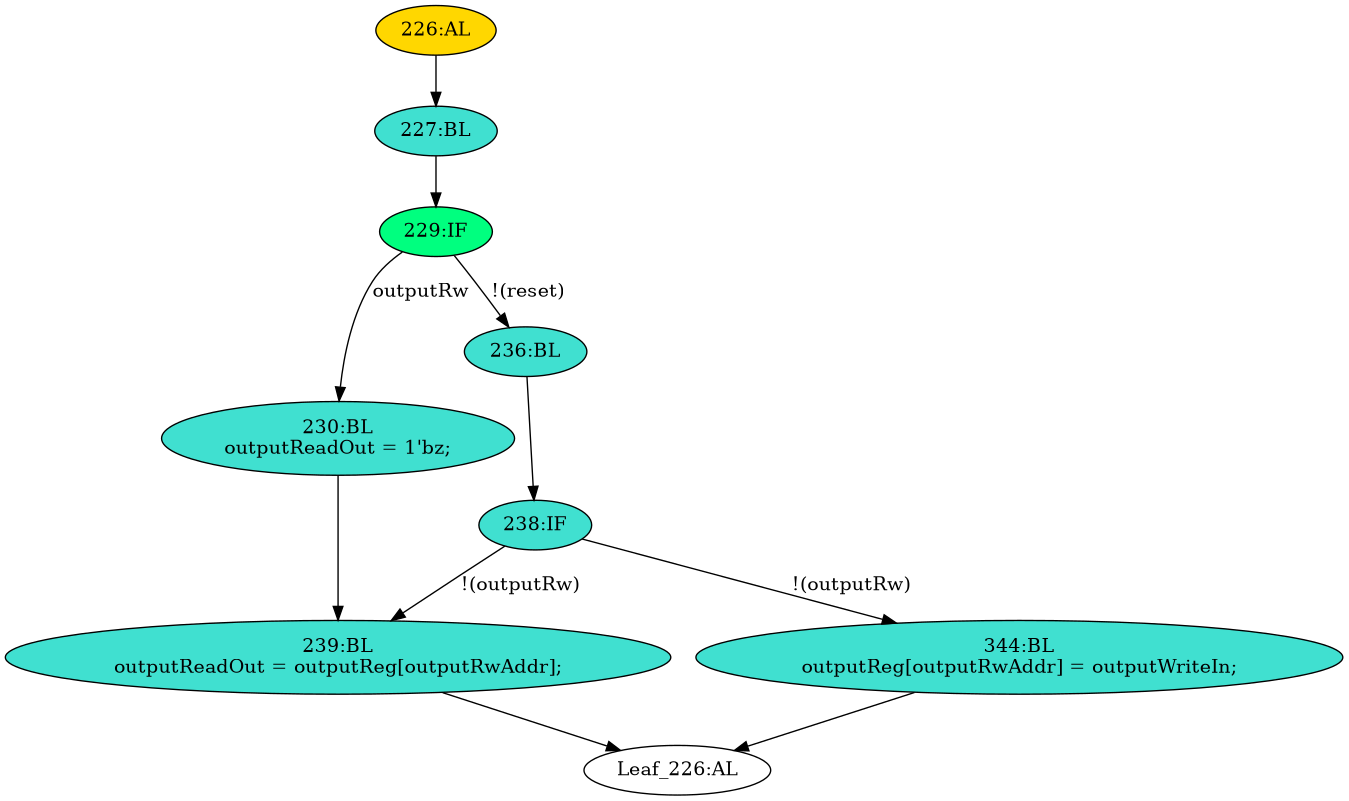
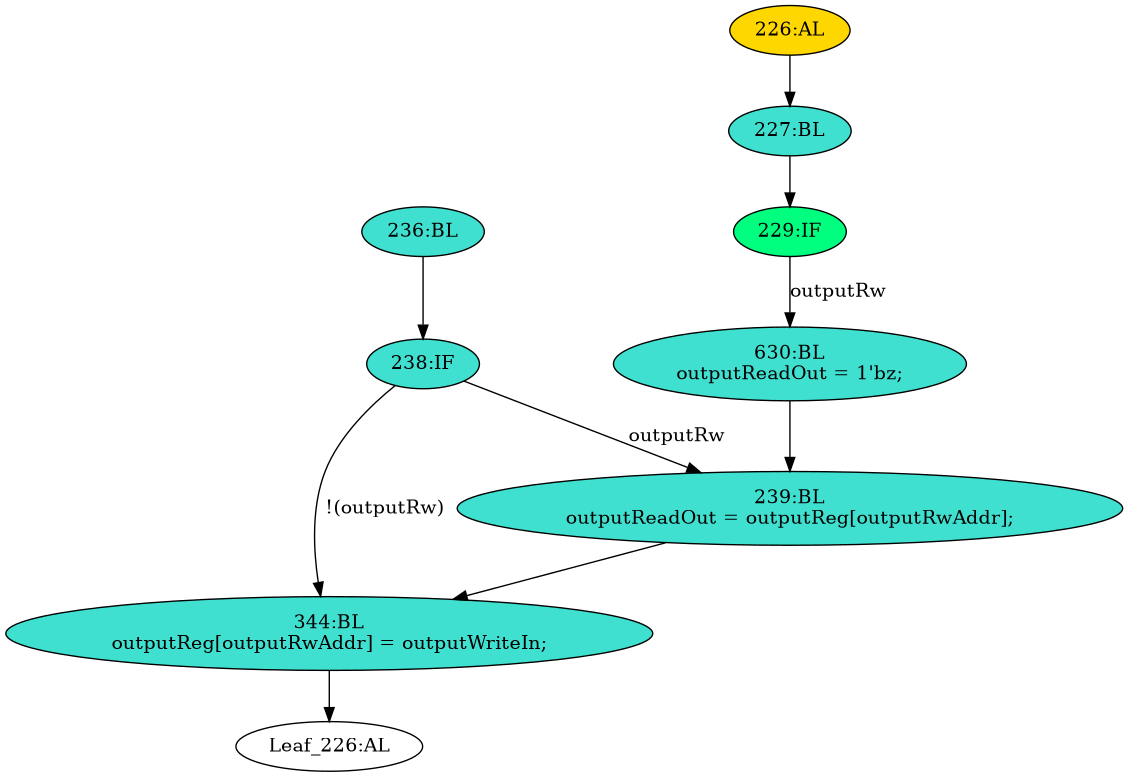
(478, 285) -> none
(338, 438) -> (790, 364)
(521, 585) -> (677, 436)
(525, 719) -> (566, 569)
